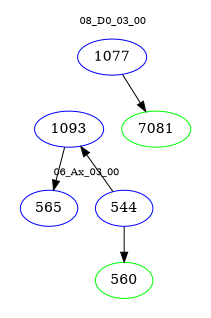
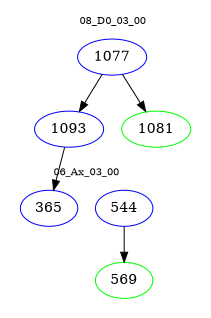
(156, 129) -> (156, 129)
(100, 173) -> (93, 89)
(49, 208) -> (49, 208)
(124, 280) -> (124, 280)
